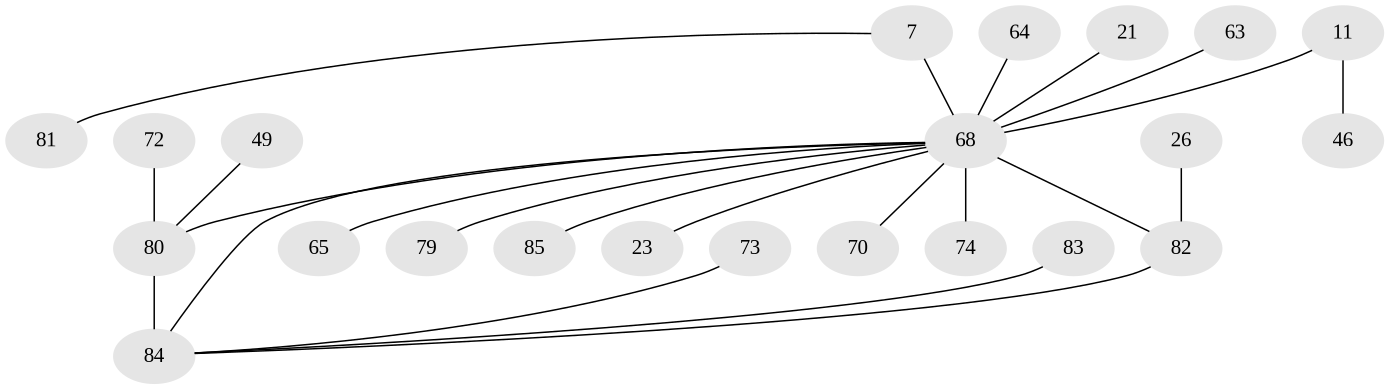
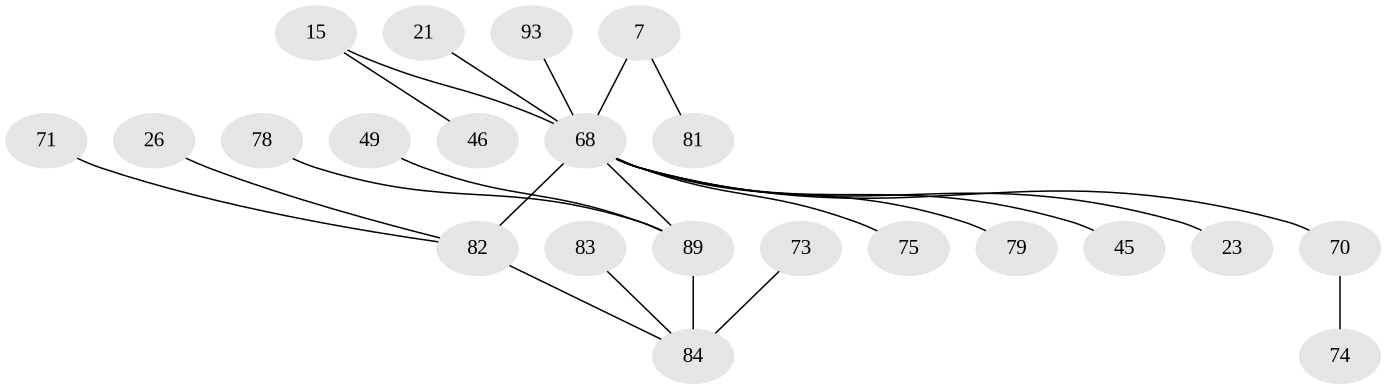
(1020, 33) -> none
(1235, 33) -> (532, 33)
(1343, 33) -> (316, 33)
none -> (46, 141)
(154, 141) -> (262, 141)
(519, 167) -> none
(966, 195) -> (1340, 303)
(154, 249) -> (693, 249)
(319, 249) -> (909, 249)
(535, 249) -> (1124, 249)
